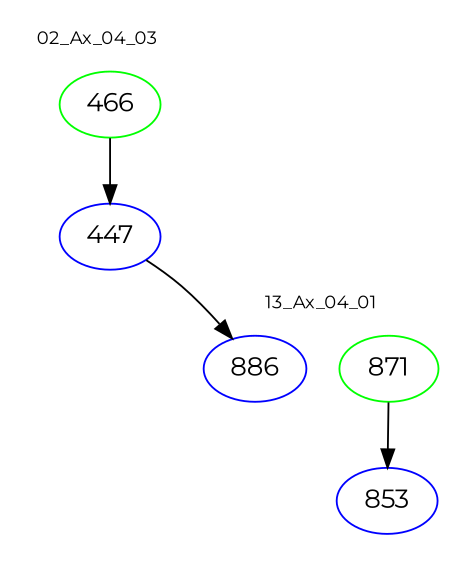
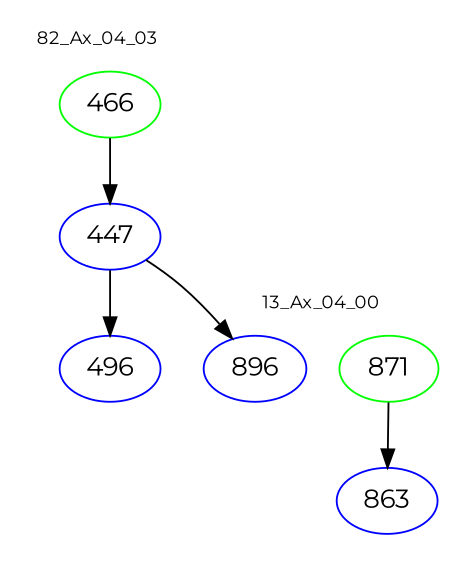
(98, 39) -> (98, 39)
(321, 304) -> (321, 304)
none -> (110, 369)
(255, 369) -> (255, 369)
(387, 501) -> (387, 501)
